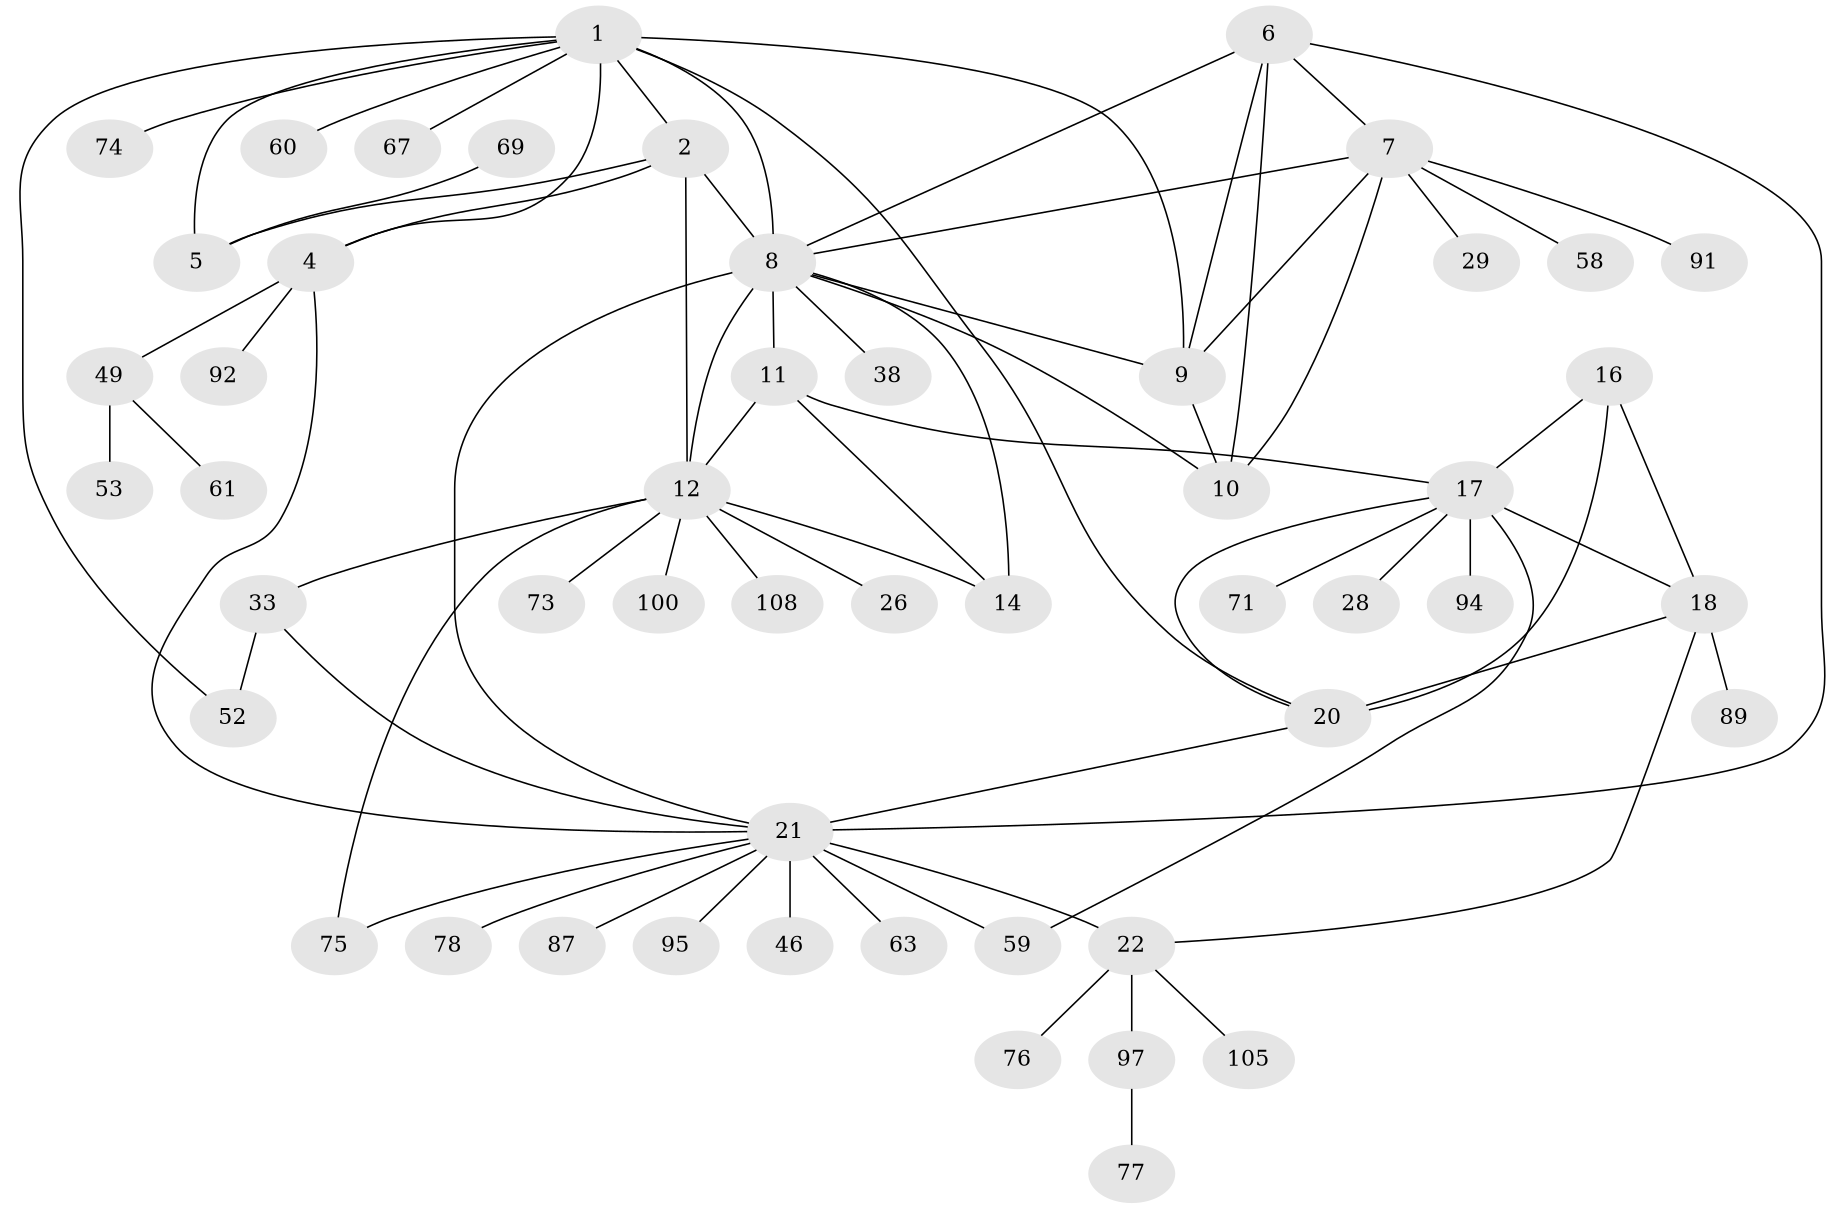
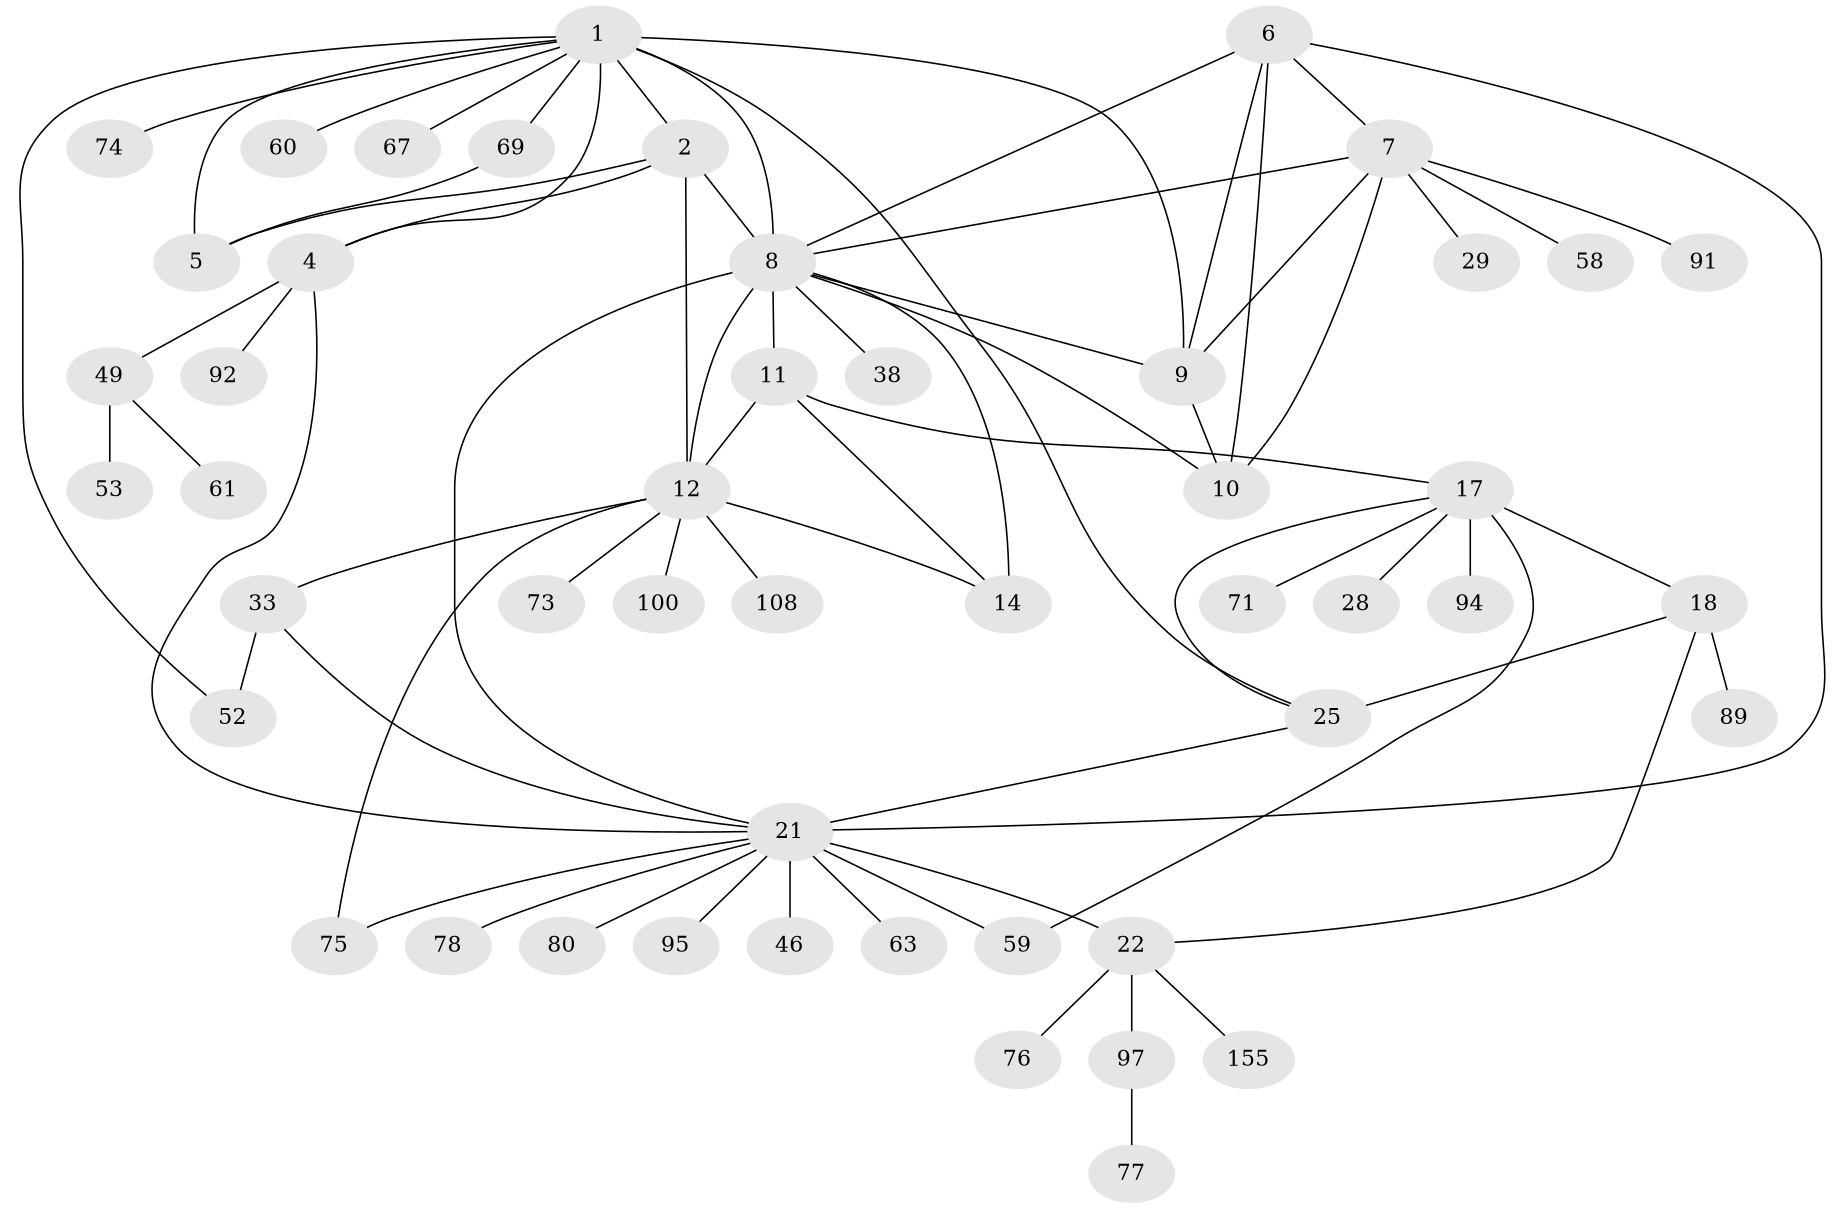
none -> (555, 92)
(1609, 377) -> none
(894, 604) -> none
(1328, 718) -> (1328, 718)
(562, 946) -> (562, 946)
(1249, 1060) -> (1249, 1060)
